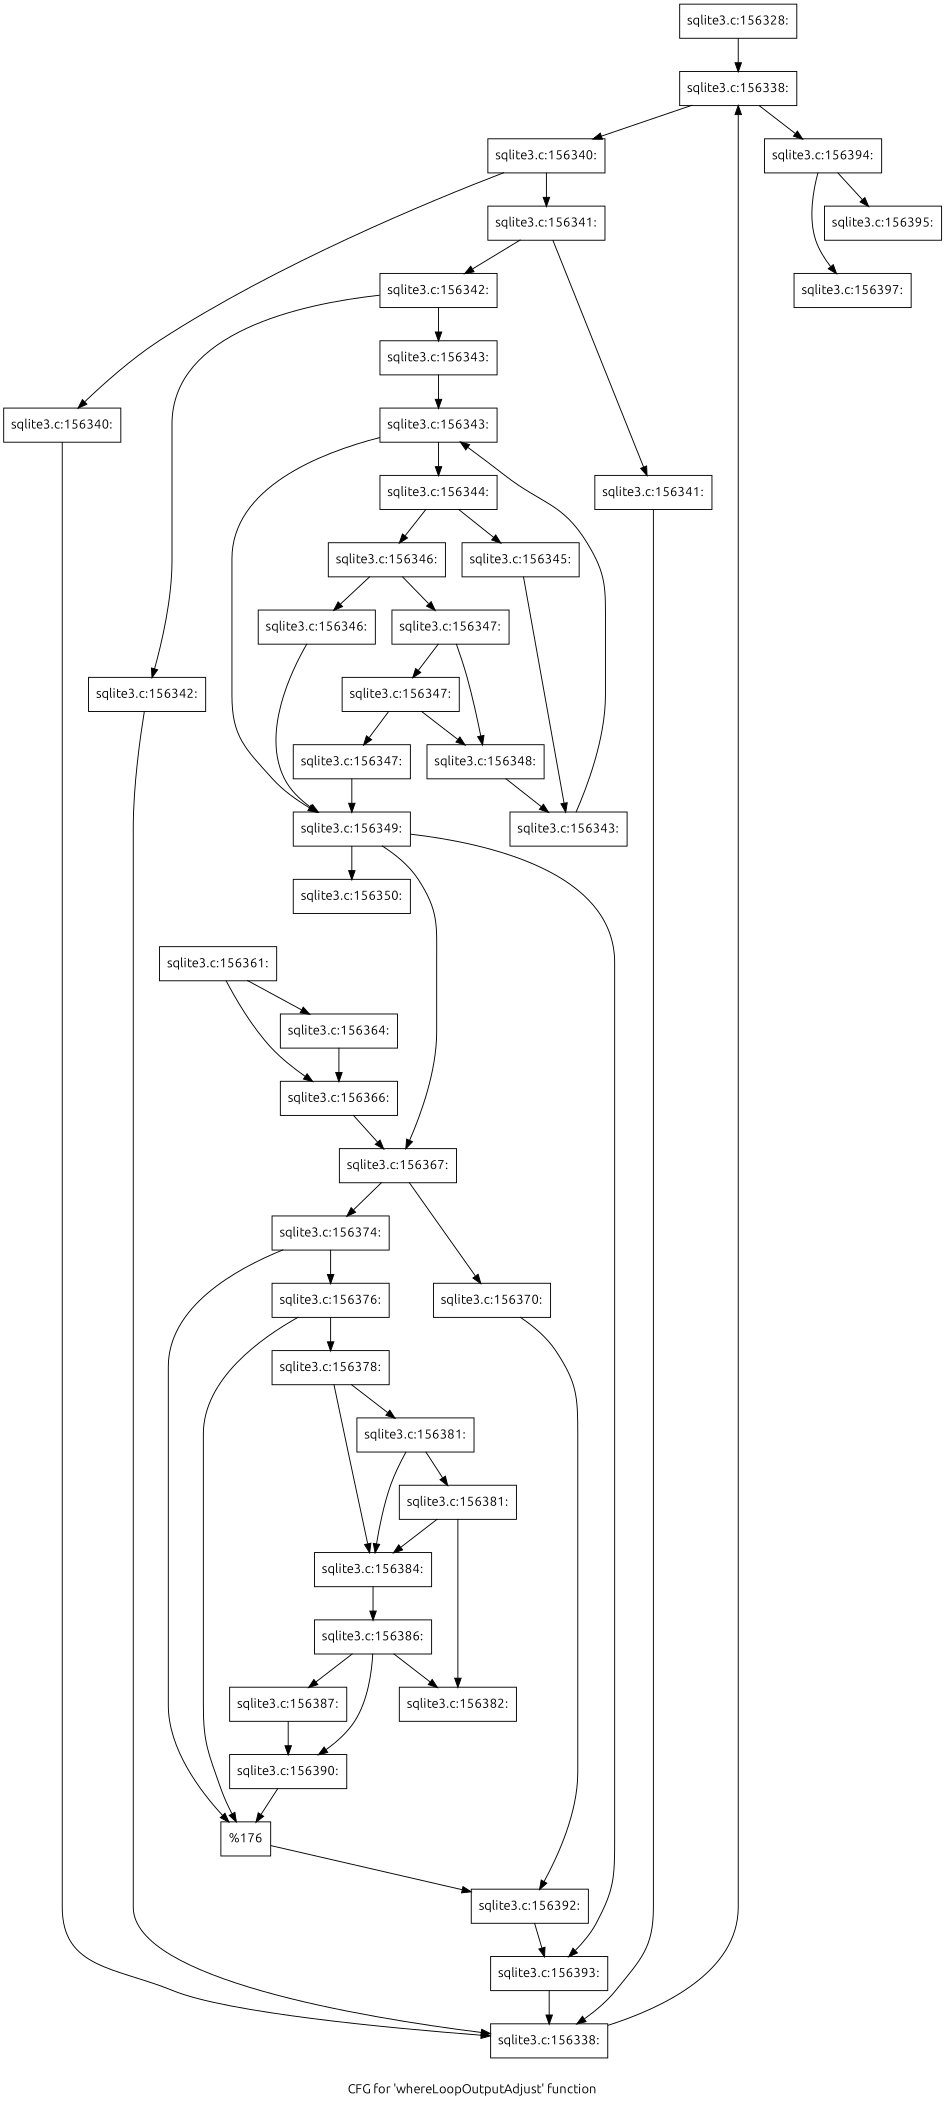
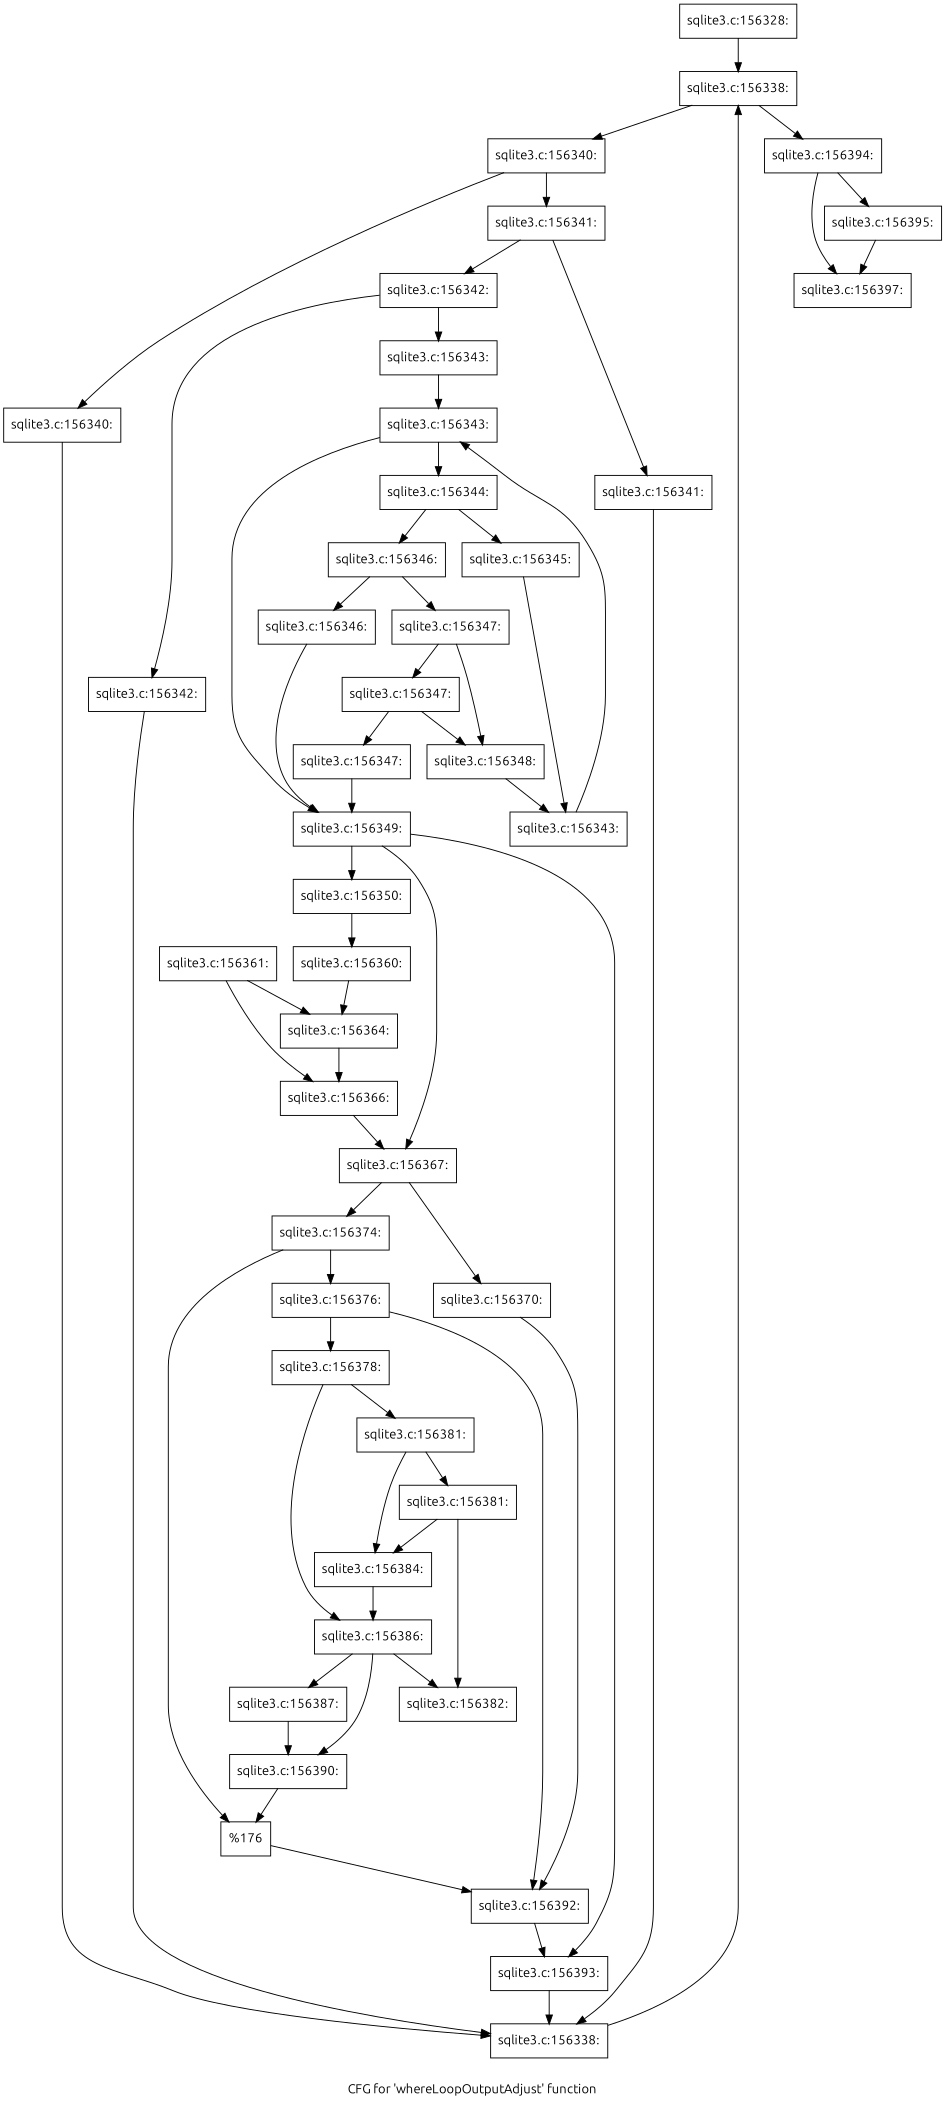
none -> (870, 253)
none -> (352, 964)
(351, 1464) -> (292, 1504)
(203, 1547) -> (543, 1552)
